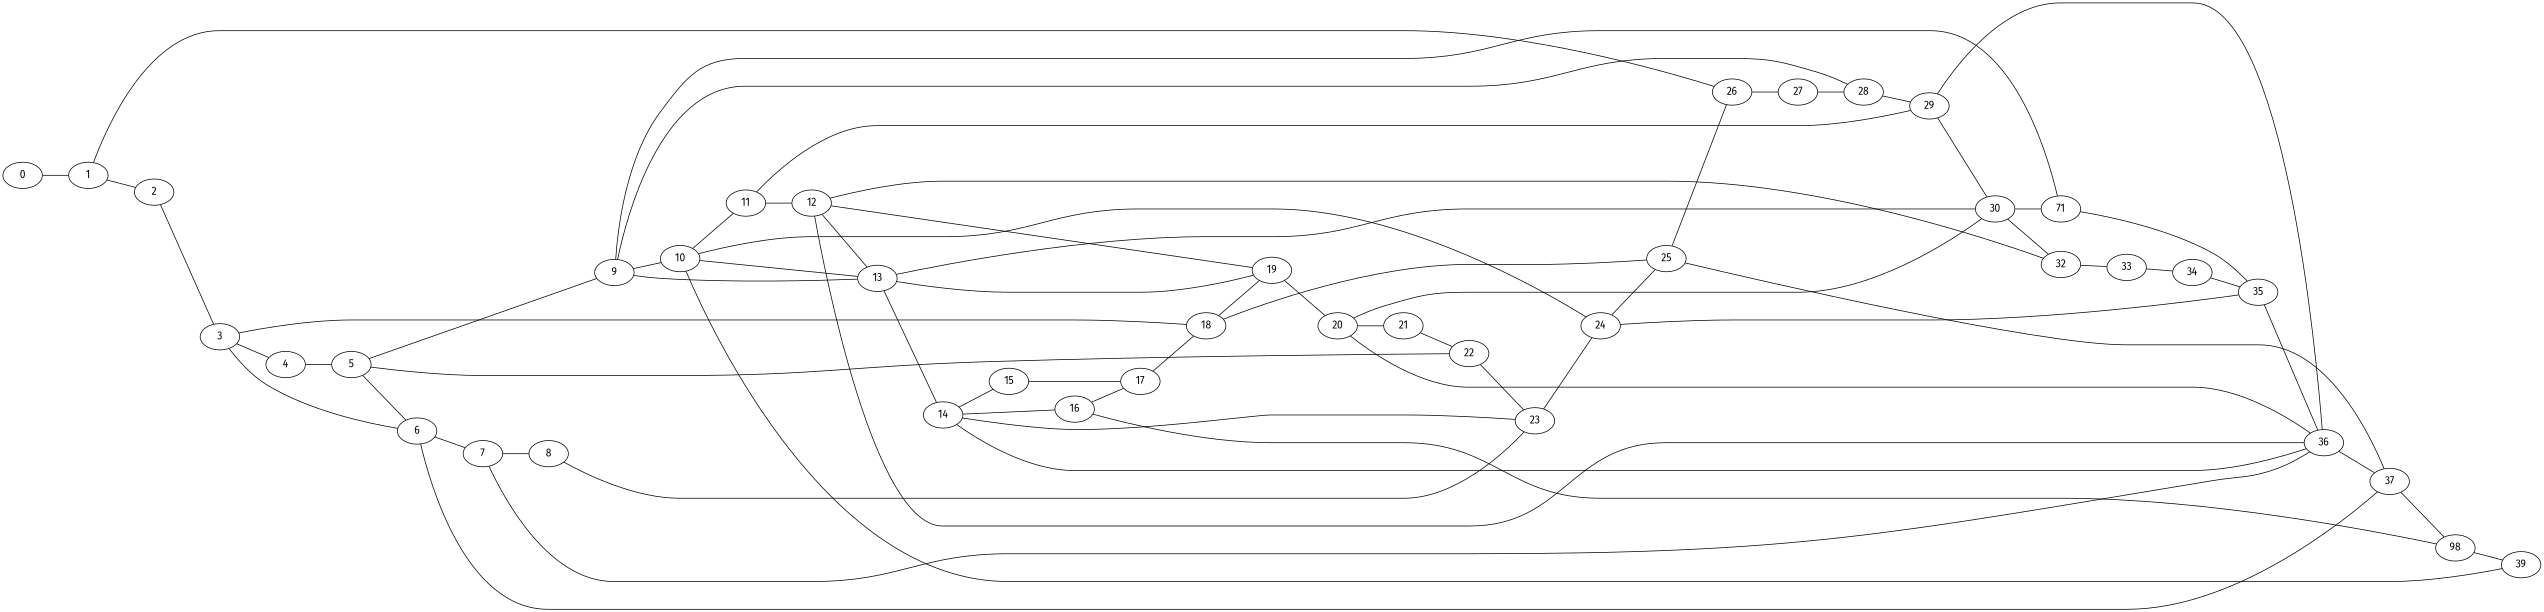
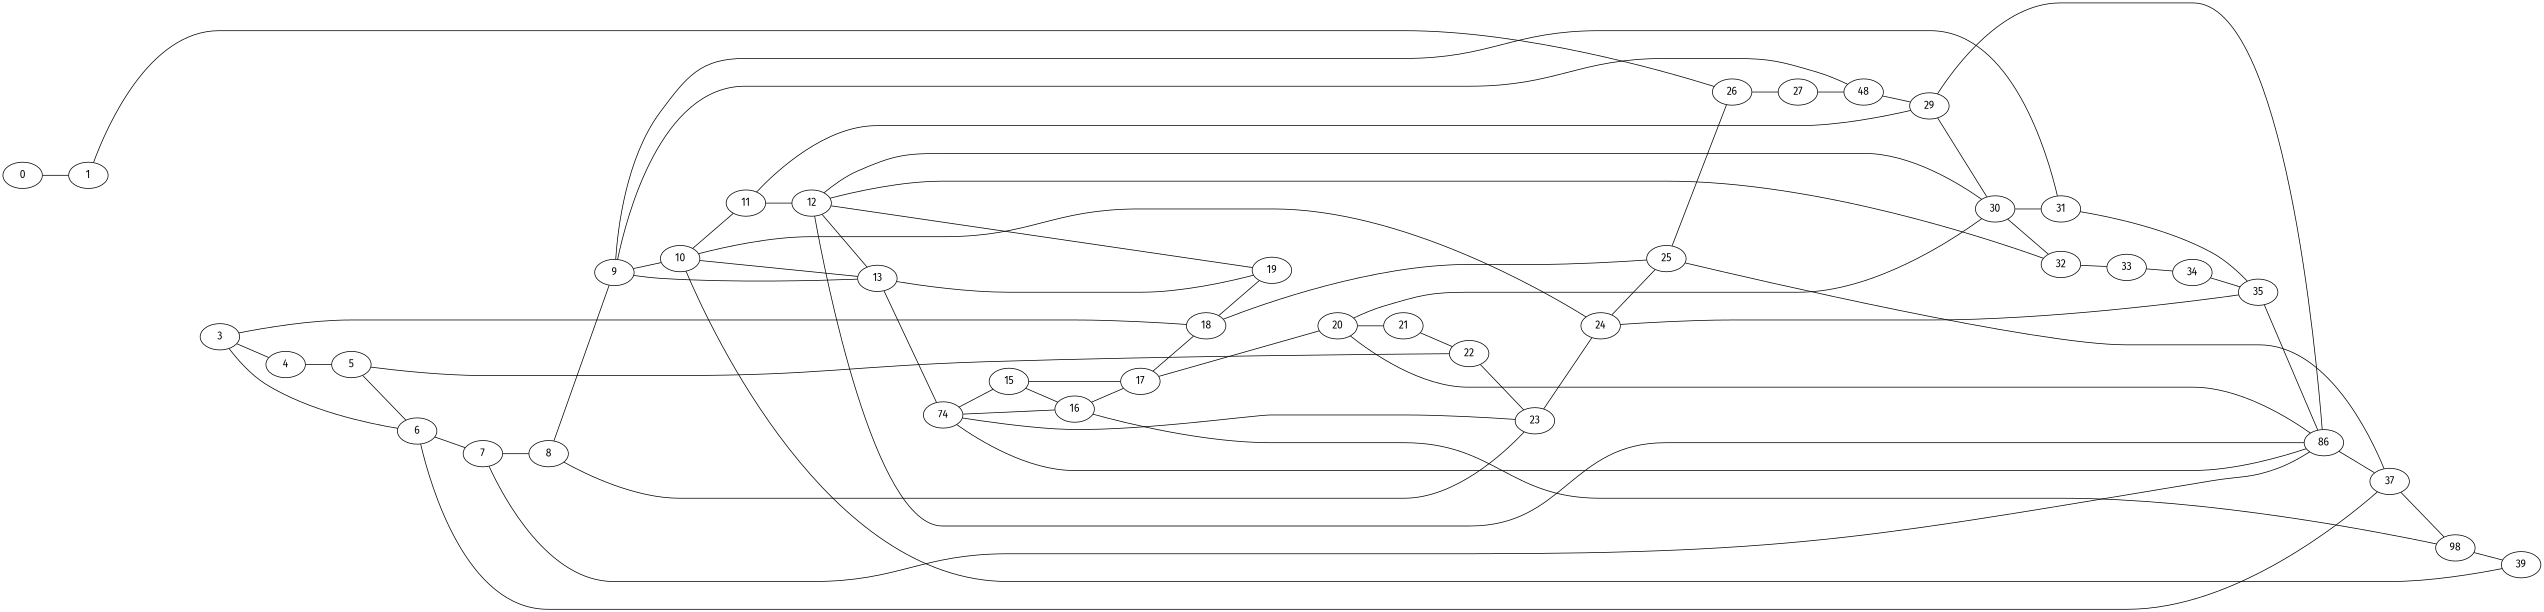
(1864, 92) -> (1864, 92)
(154, 192) -> none
(2061, 209) -> (2061, 209)
(1433, 211) -> (1403, 153)
(1305, 298) -> (1247, 351)
(494, 315) -> (582, 363)
none -> (1042, 395)
(943, 415) -> (943, 415)
(2324, 443) -> (2324, 443)
